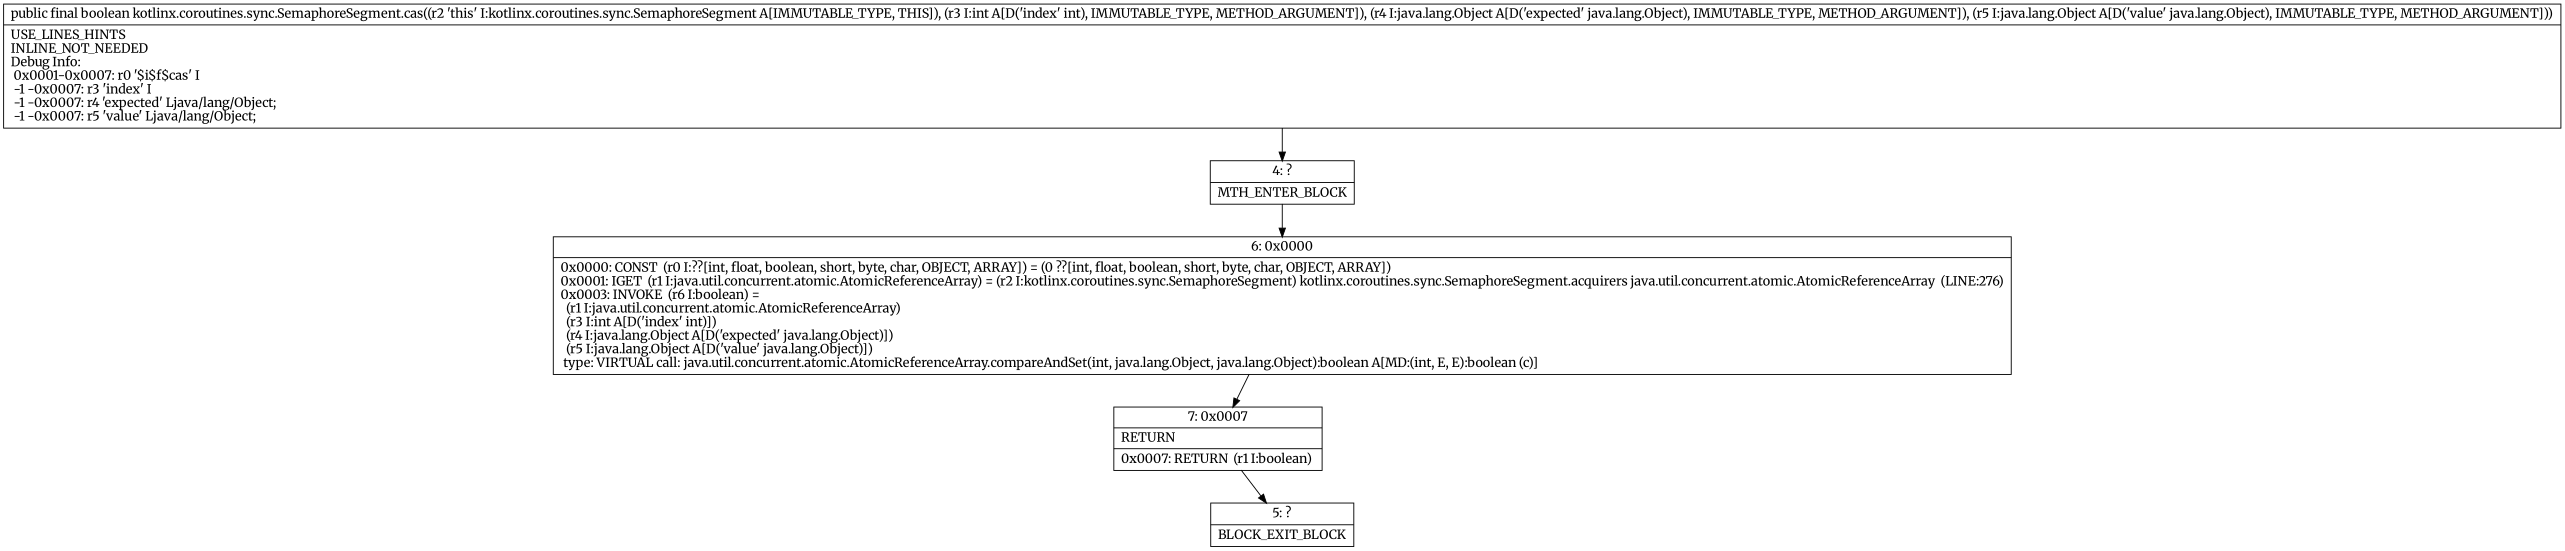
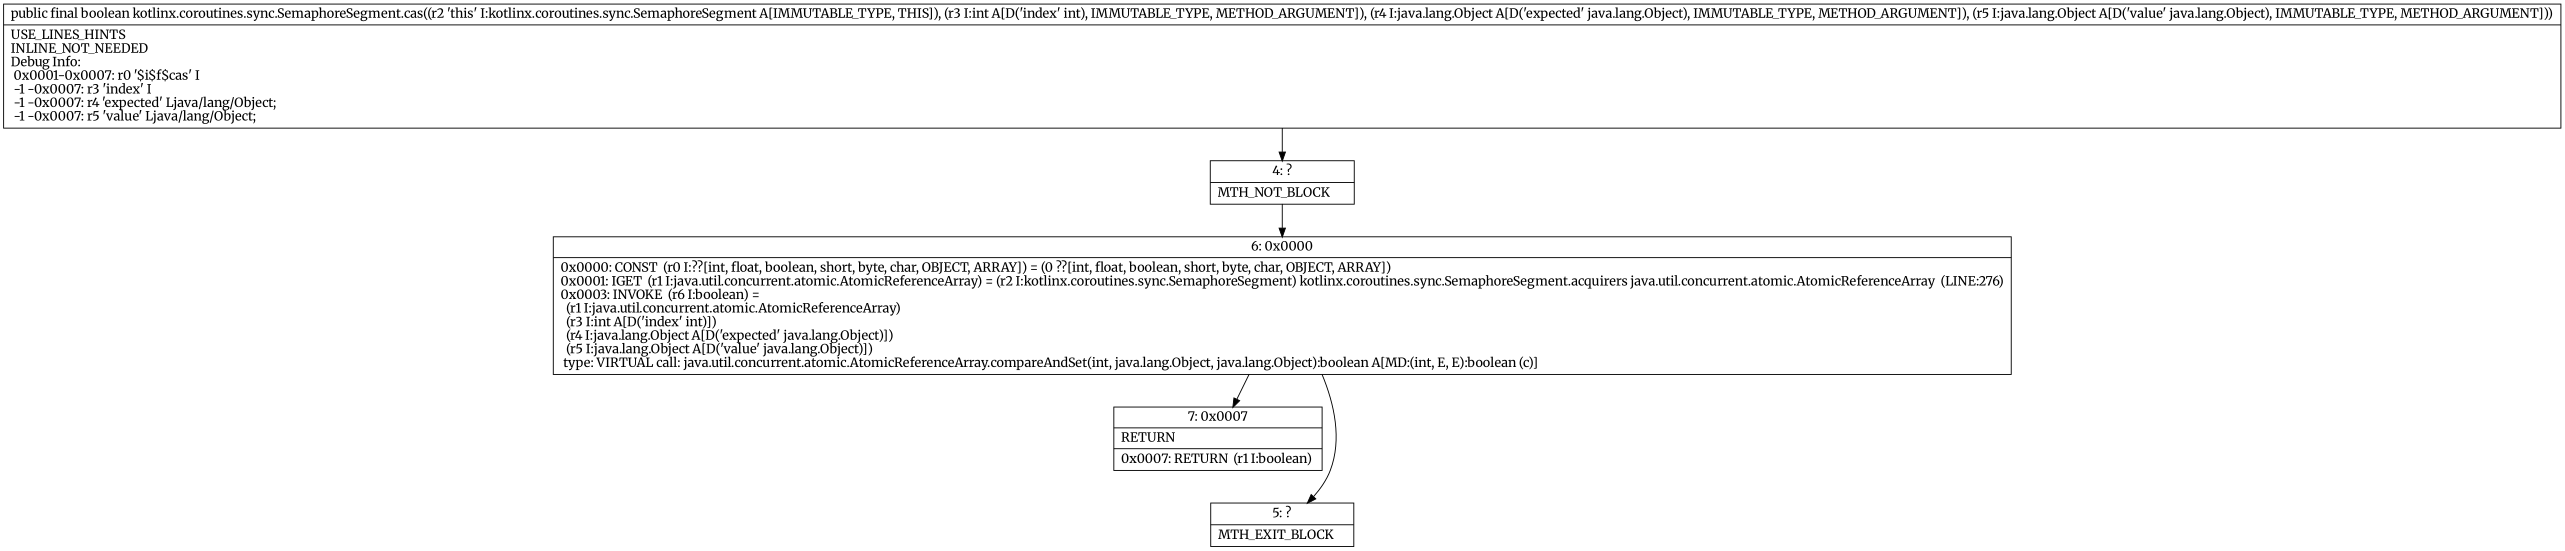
(1282, 193) -> (1274, 193)
(1251, 483) -> (1336, 437)
(1282, 535) -> (1276, 535)
